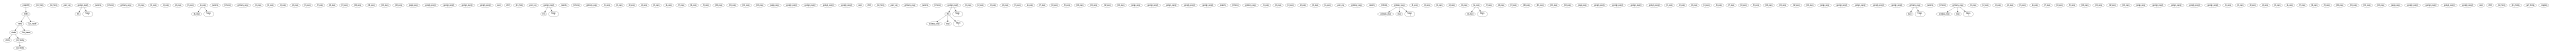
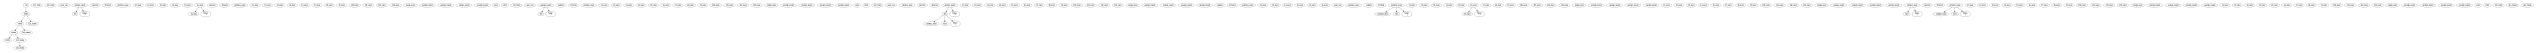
(26, 5) -> (26, 5)
(2544, 5) -> none
